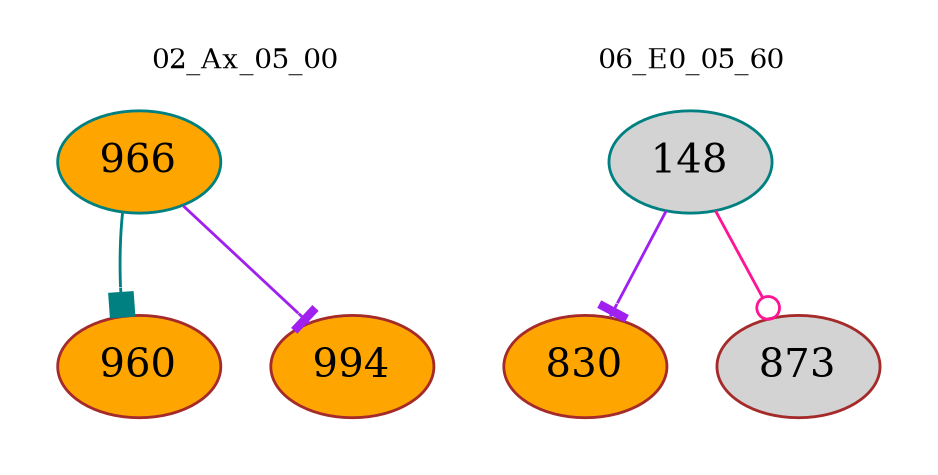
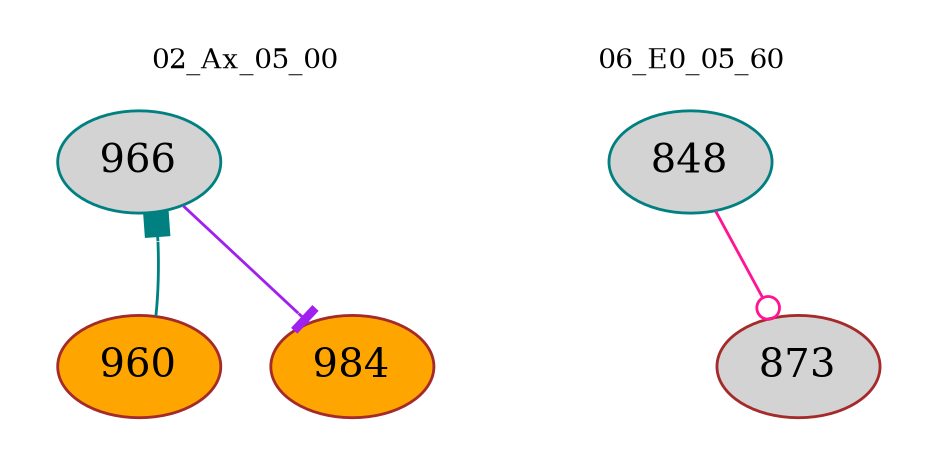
(139, 162) -> (139, 162)
(691, 162) -> (691, 162)
(120, 250) -> (158, 279)
(352, 367) -> (352, 367)
(585, 367) -> none
